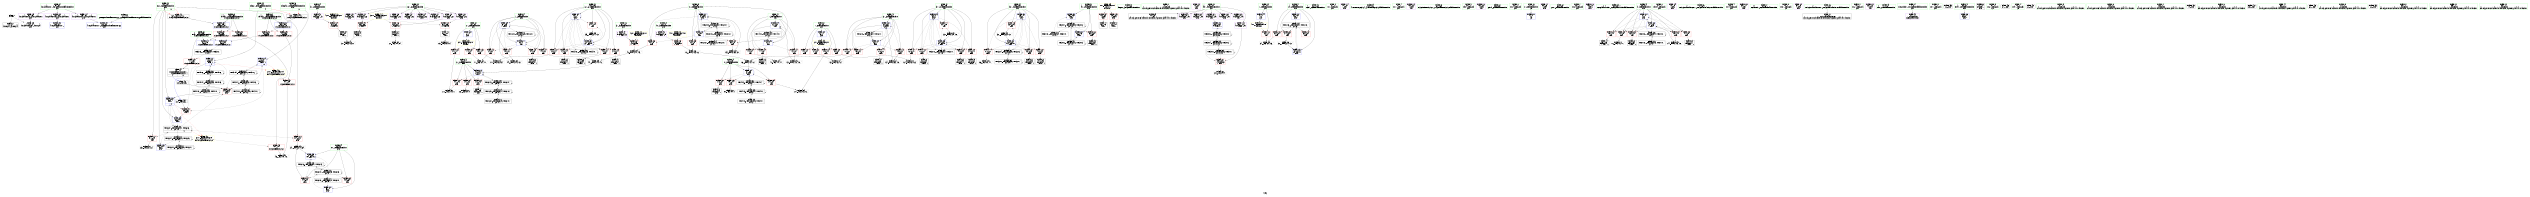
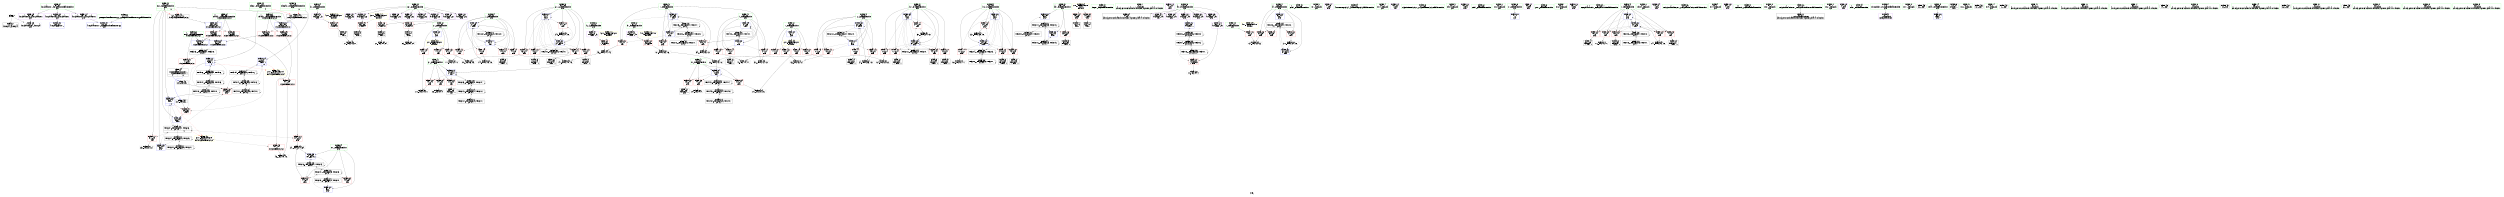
(1798, 6) -> none
(1261, 16) -> none
(57, 27) -> (57, 27)
(869, 34) -> (841, 34)
